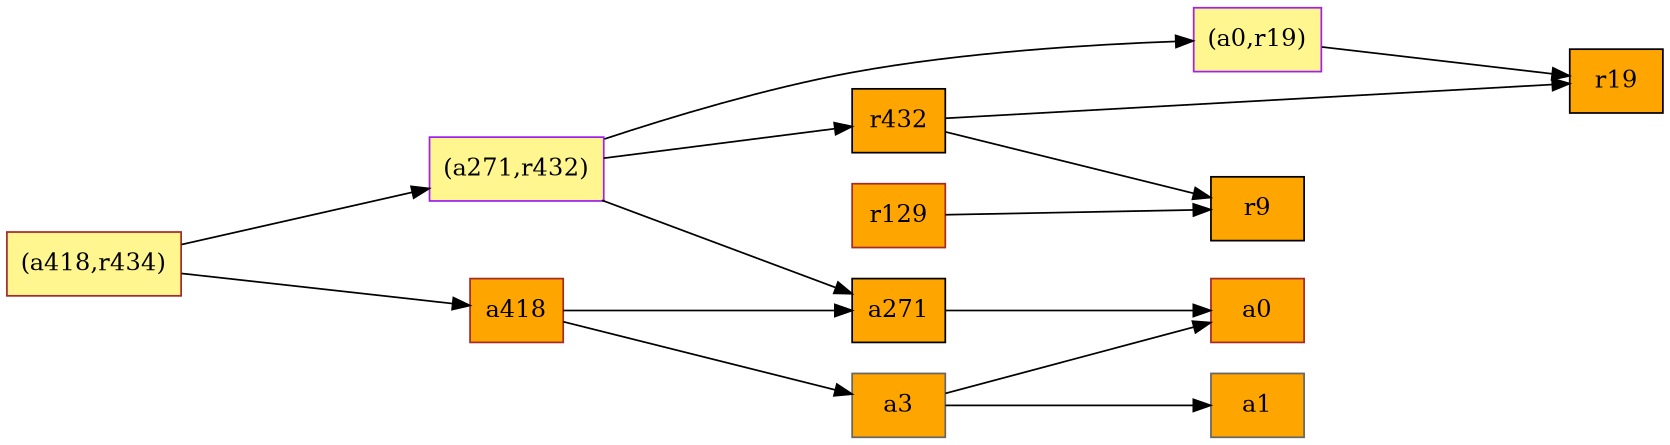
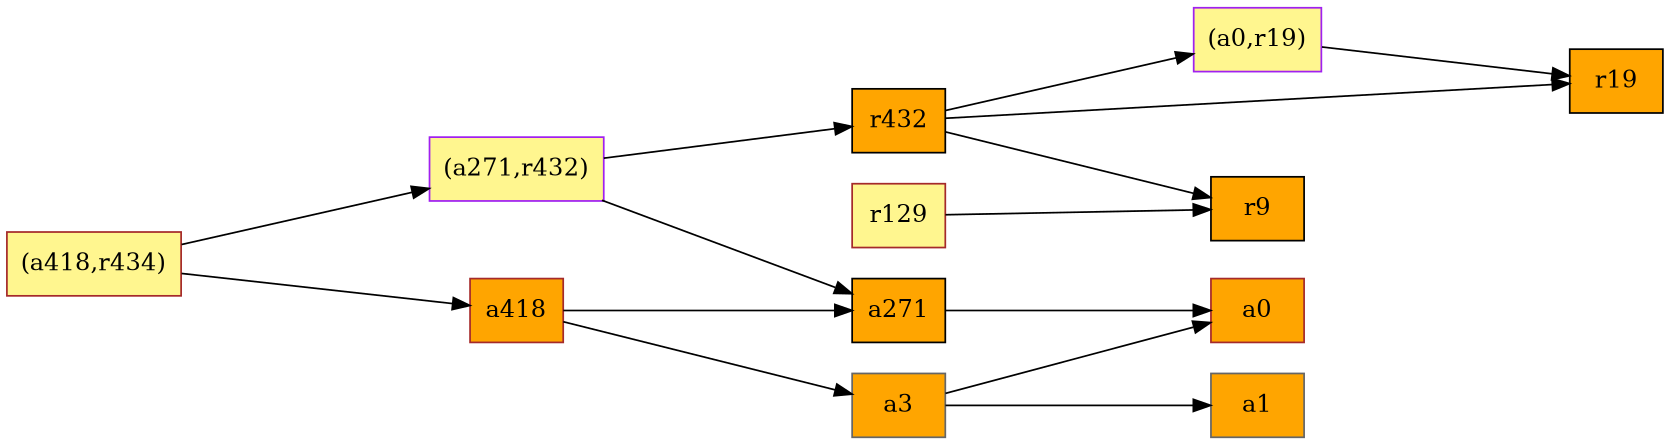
(886, 67) -> (1061, 84)
(899, 216) -> (899, 216)
